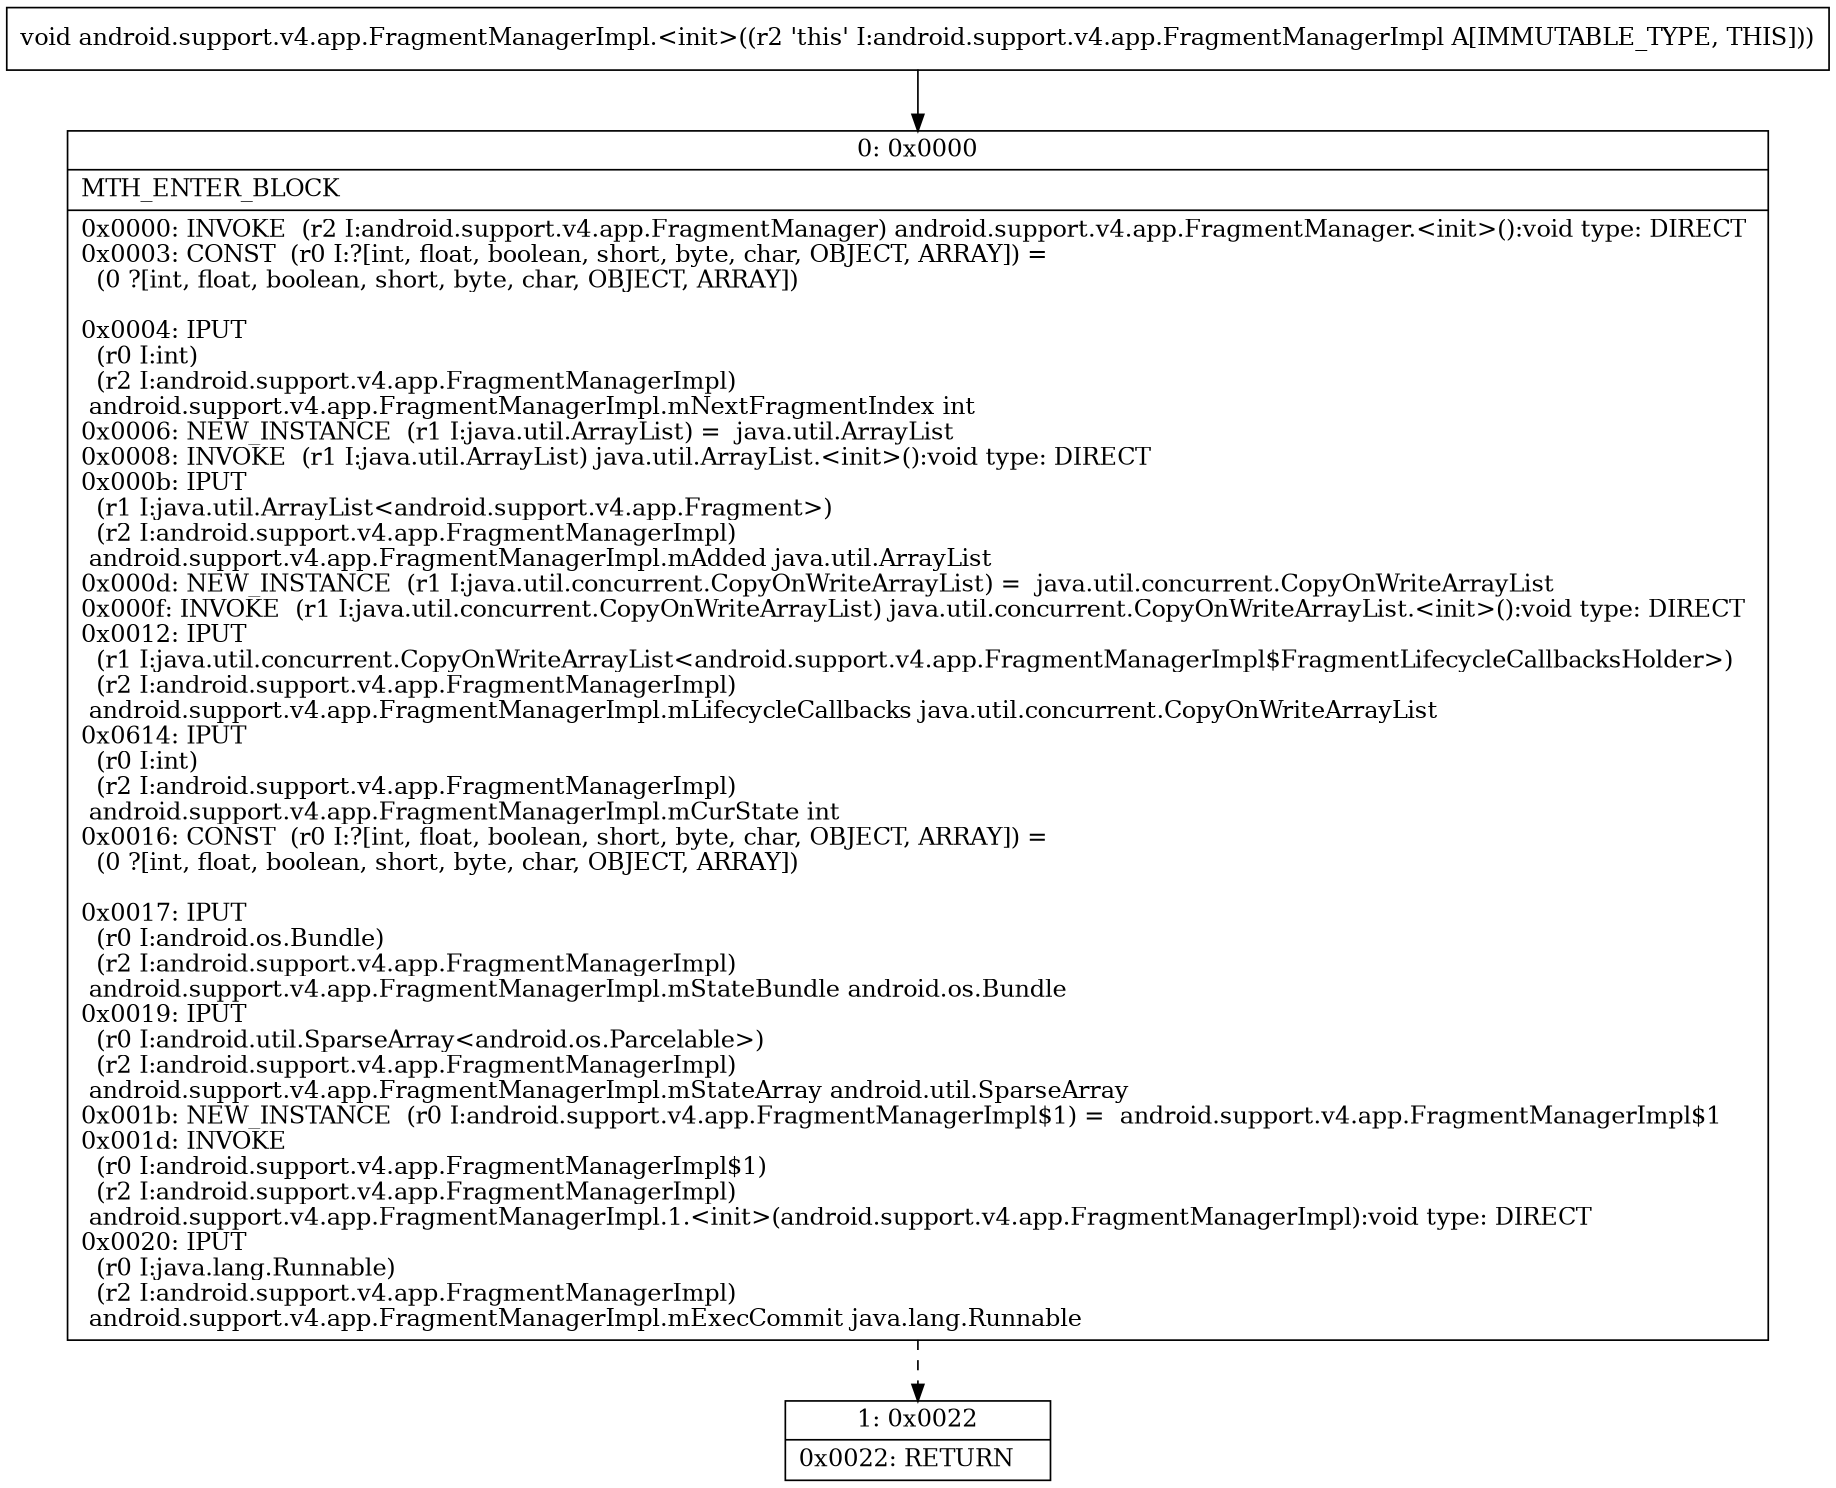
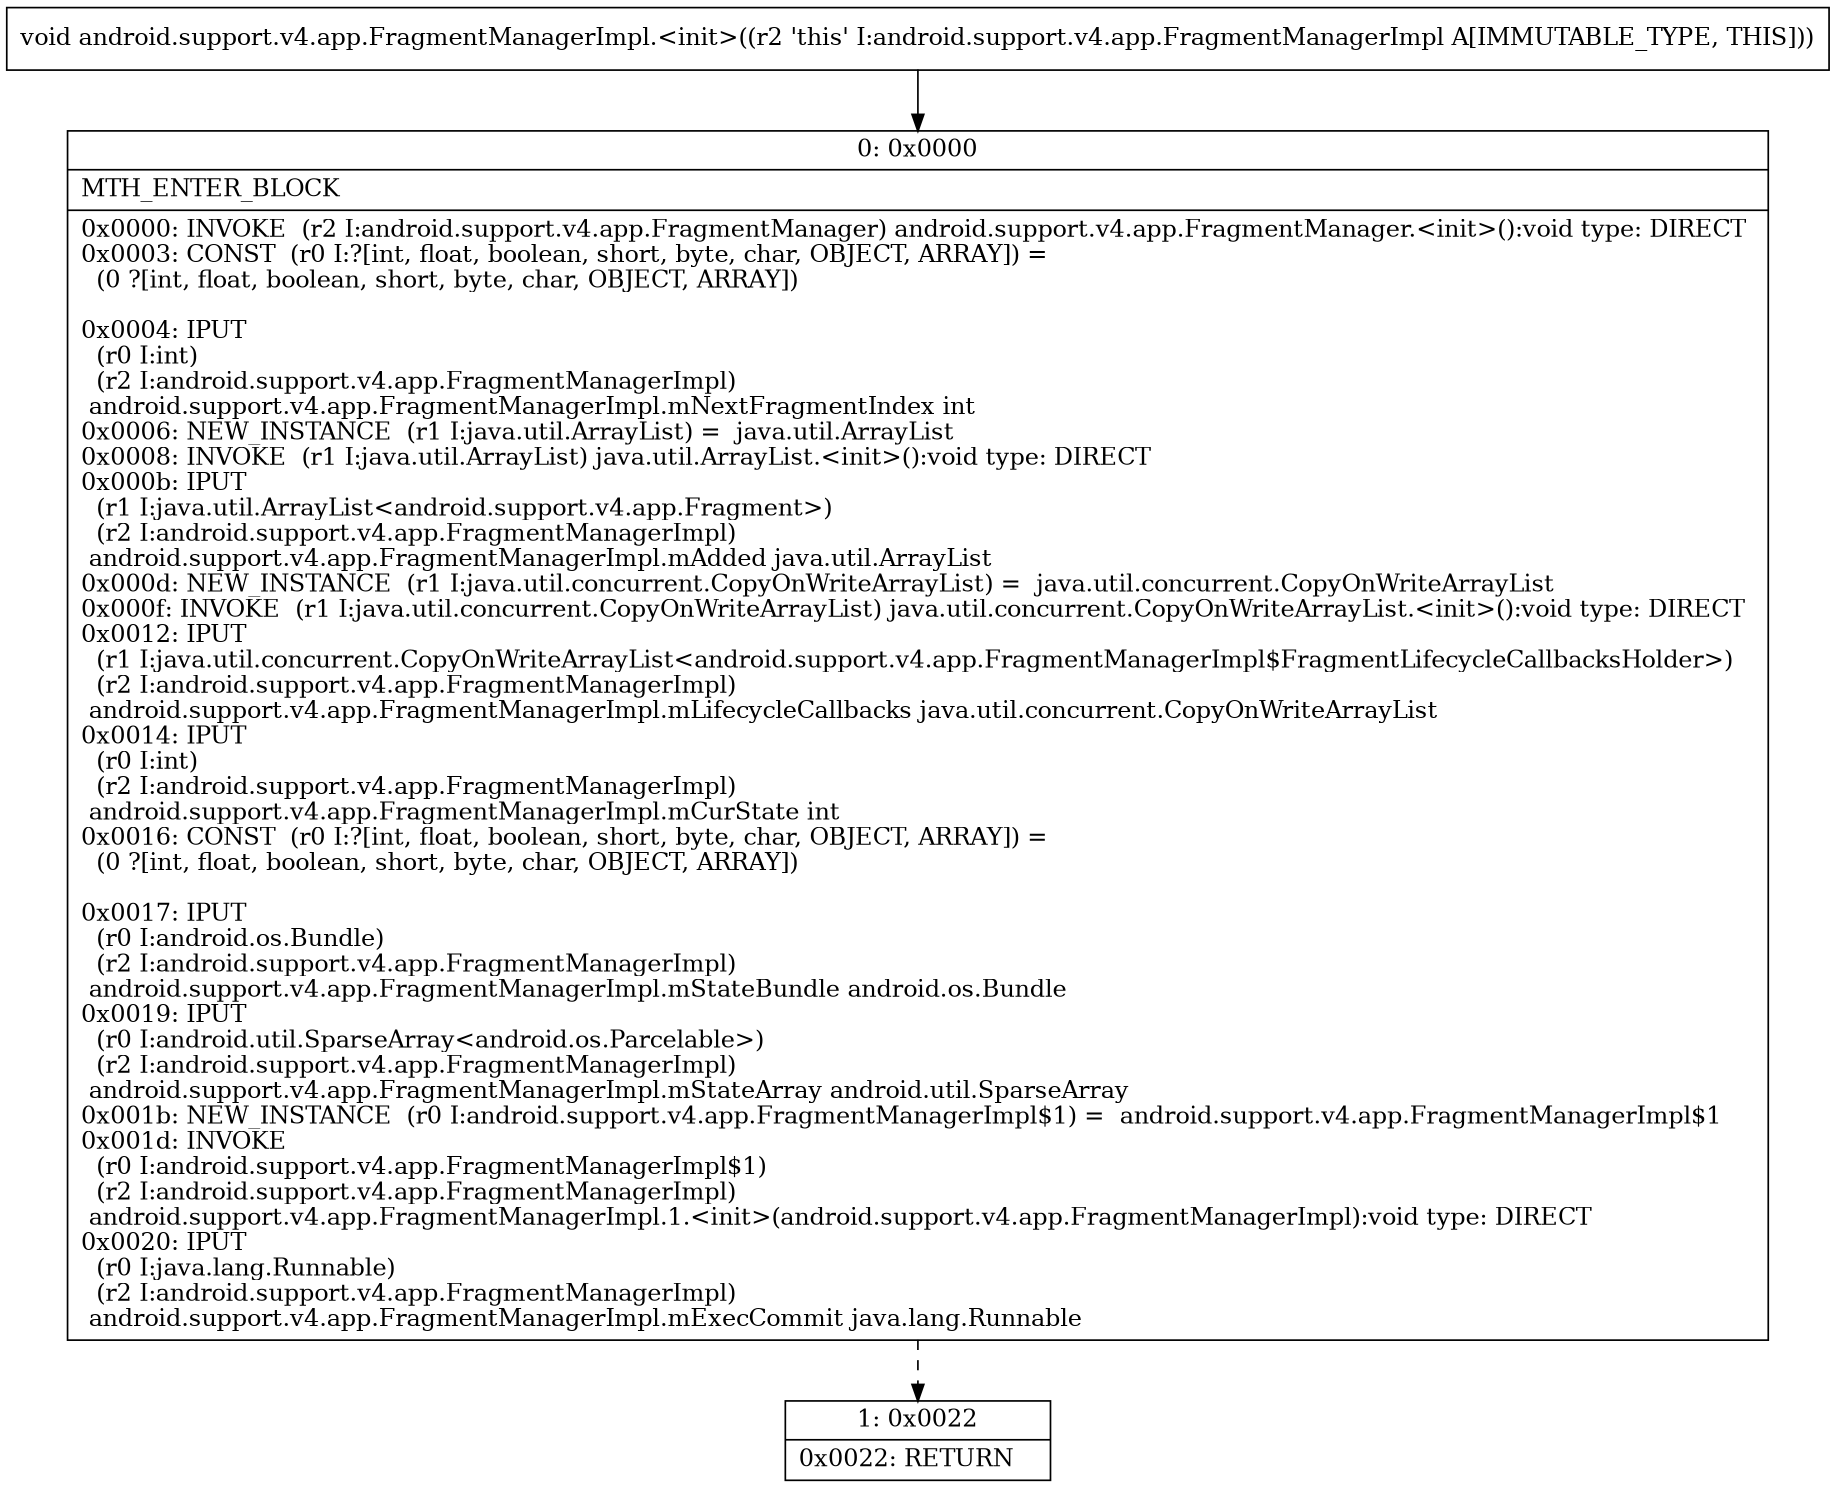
(171, 736) -> (171, 736)
